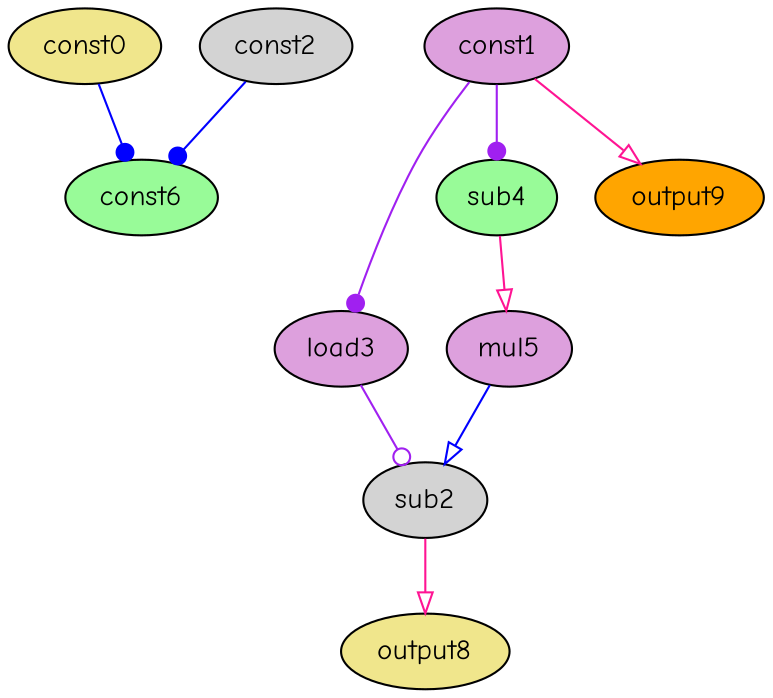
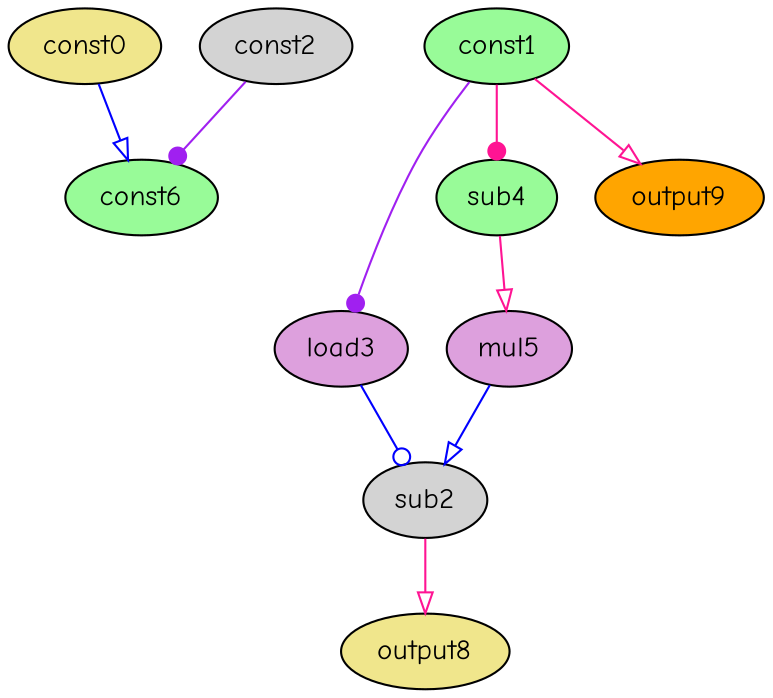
(497, 46) -> (497, 46)
(110, 114) -> (109, 112)
(497, 114) -> (497, 114)
(214, 116) -> (214, 116)
(379, 417) -> (379, 417)
